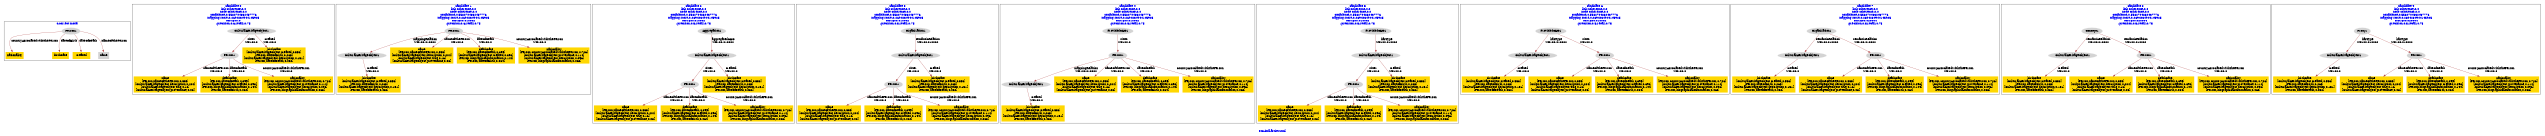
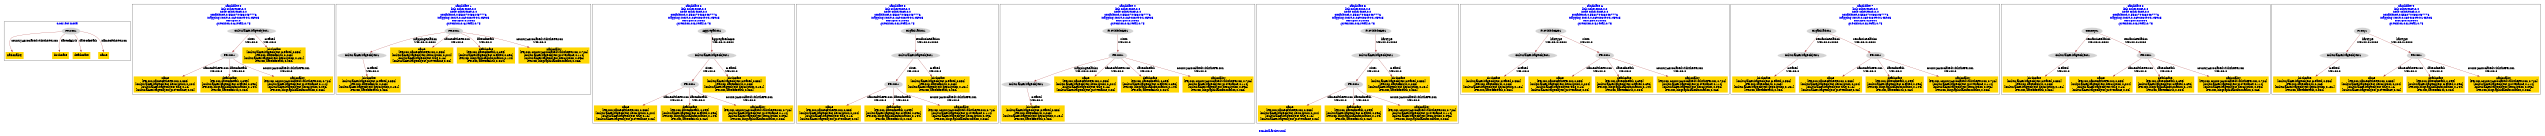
(81, 56) -> (81, 56)
(104, 56) -> (104, 56)
